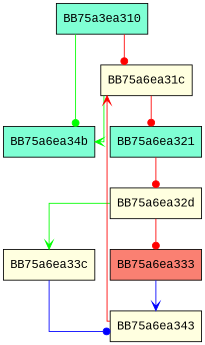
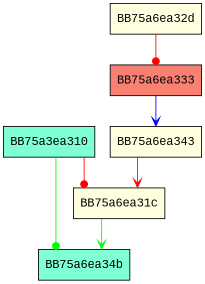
(156, 142) -> none
(49, 265) -> none
